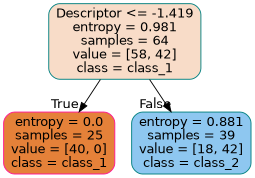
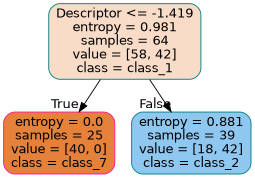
(59, 143) -> (59, 143)
